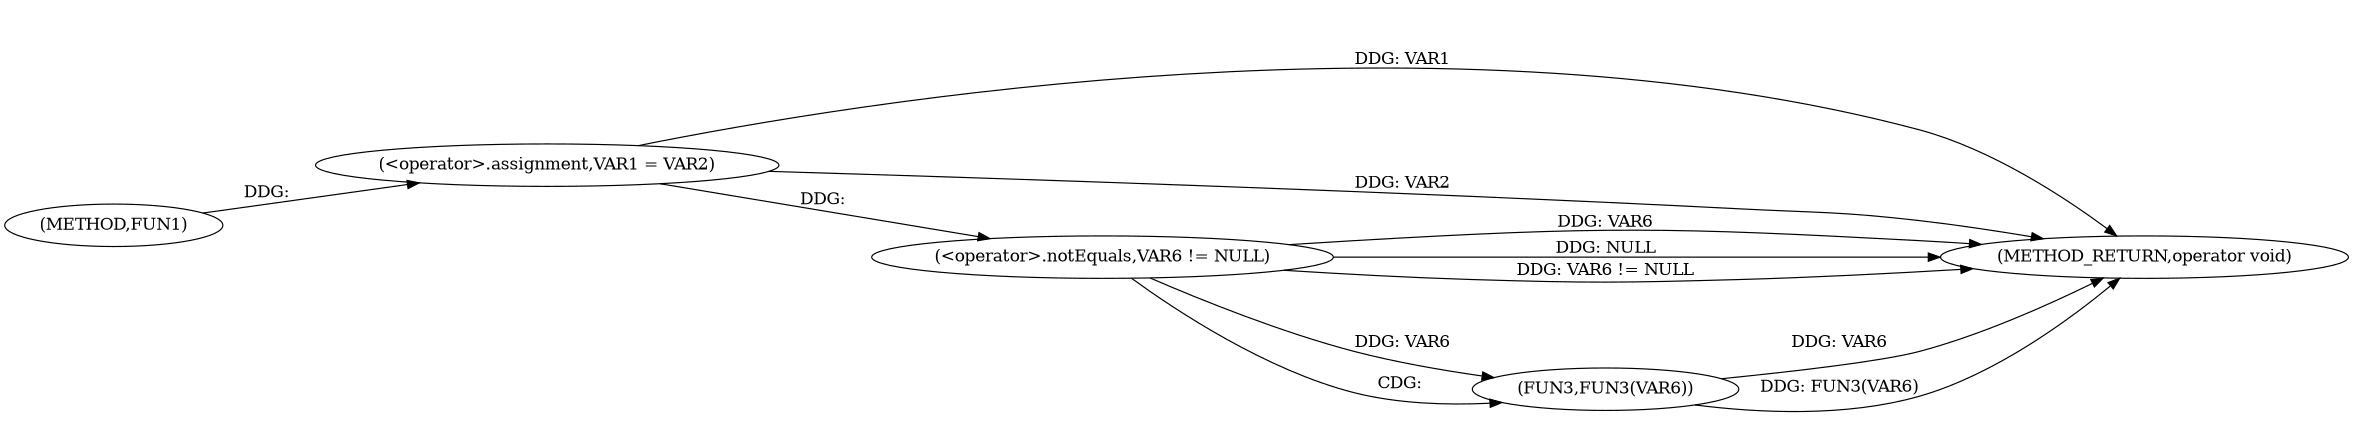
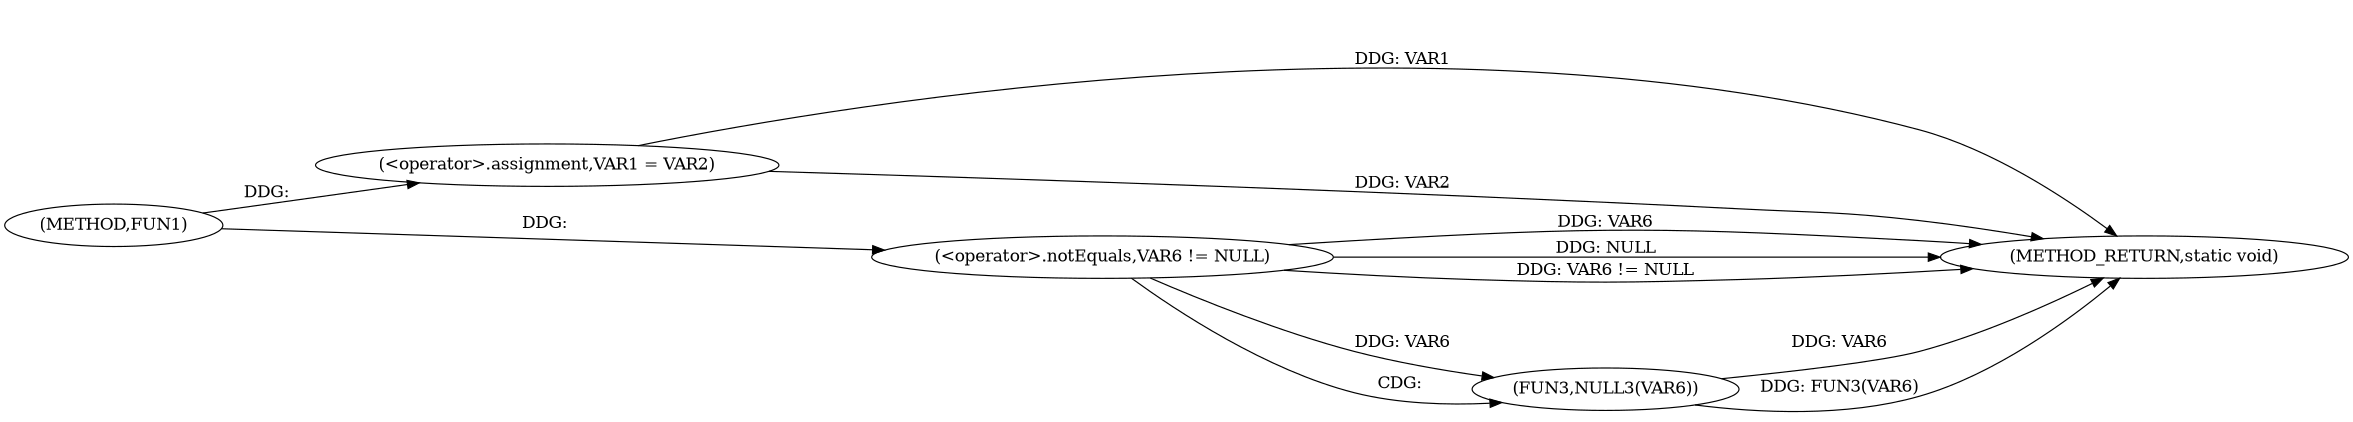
(819, 210) -> (547, 239)
(2144, 257) -> (2144, 257)
(1606, 389) -> (1606, 389)
